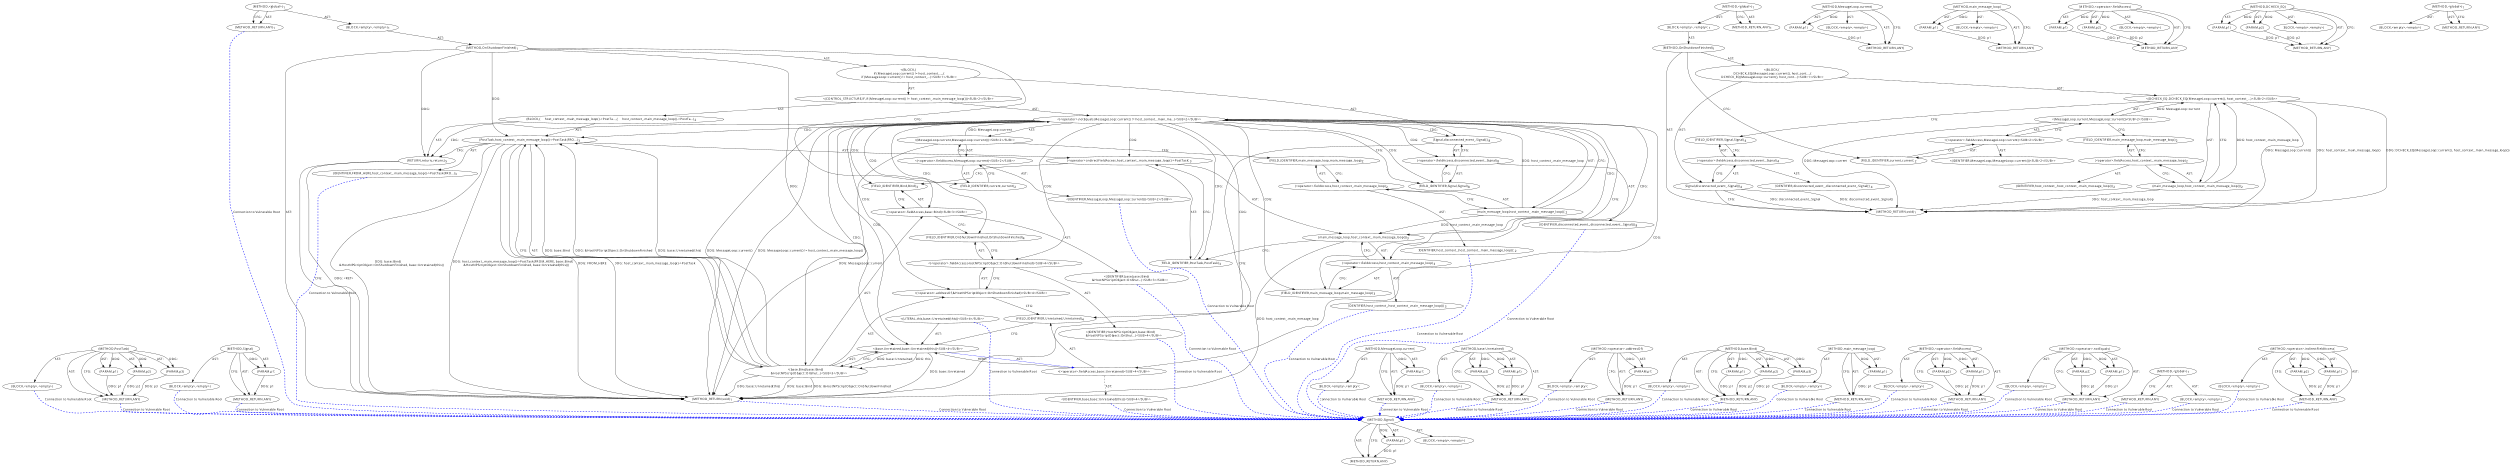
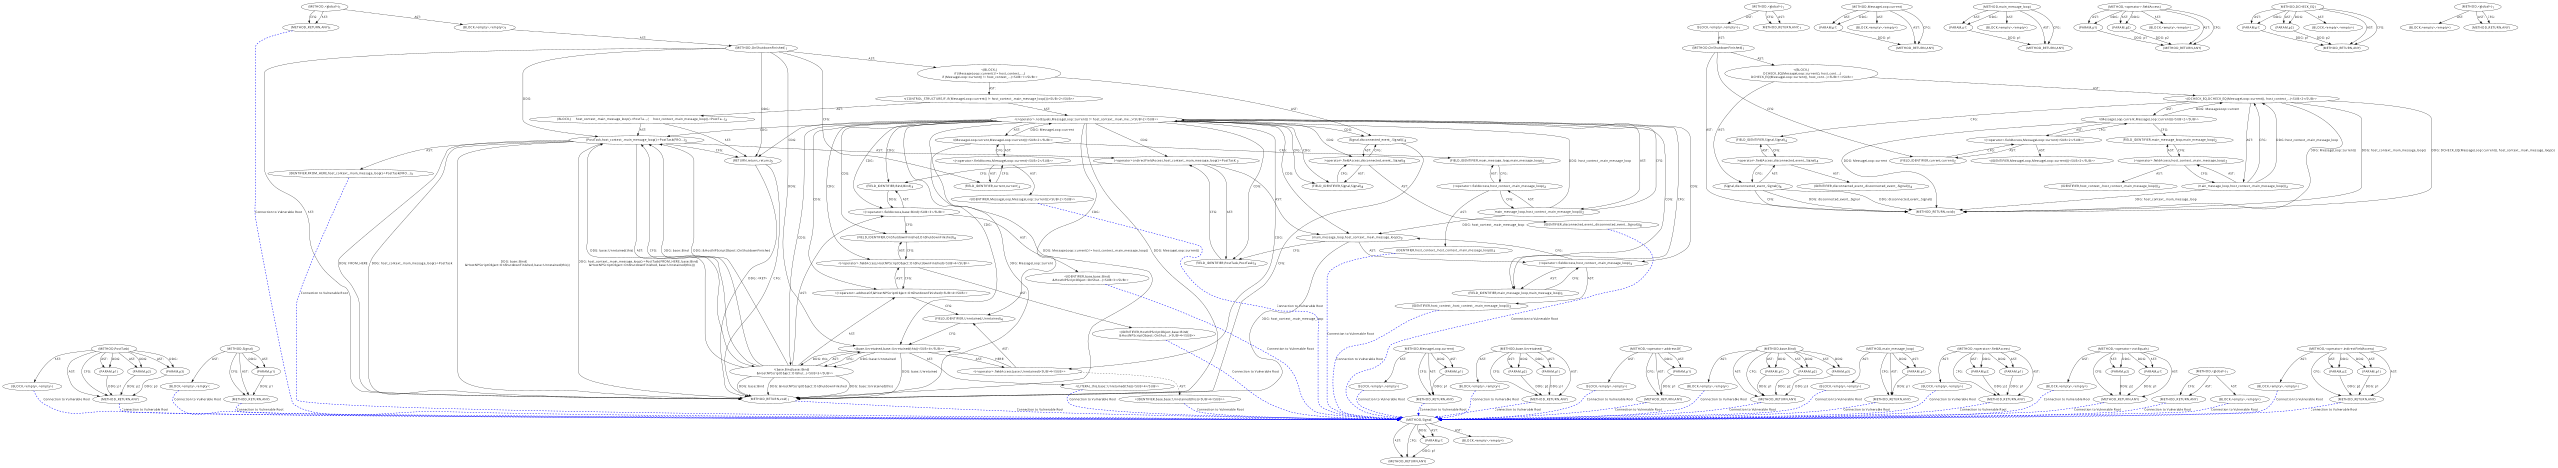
(902, 199) -> (893, 199)
(931, 333) -> (982, 381)
(1010, 360) -> (965, 359)
